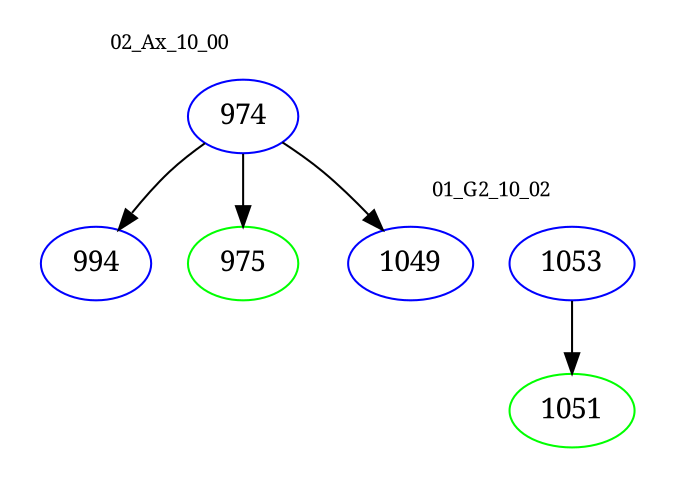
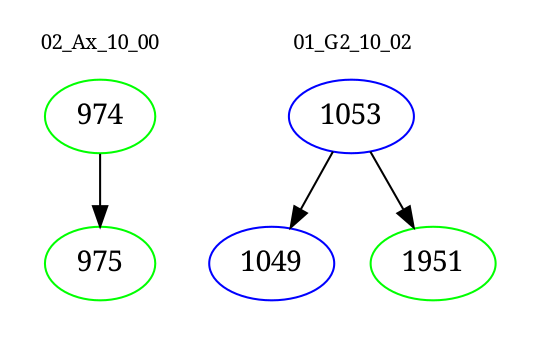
(243, 116) -> (100, 116)
(345, 191) -> (317, 180)
(96, 264) -> none
(572, 411) -> (433, 264)
